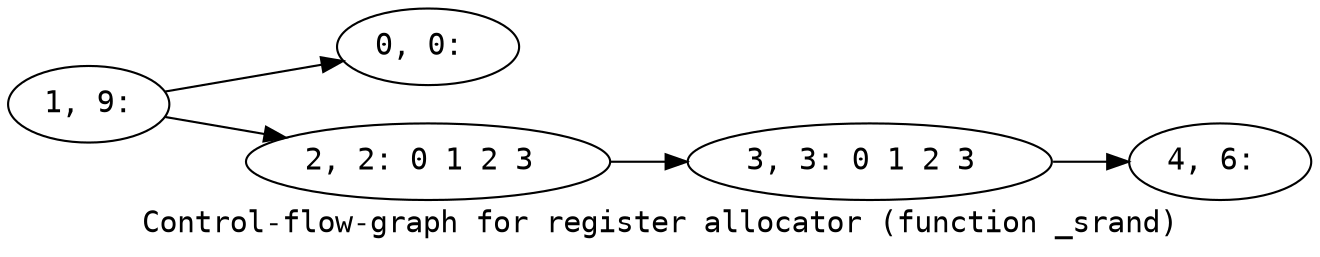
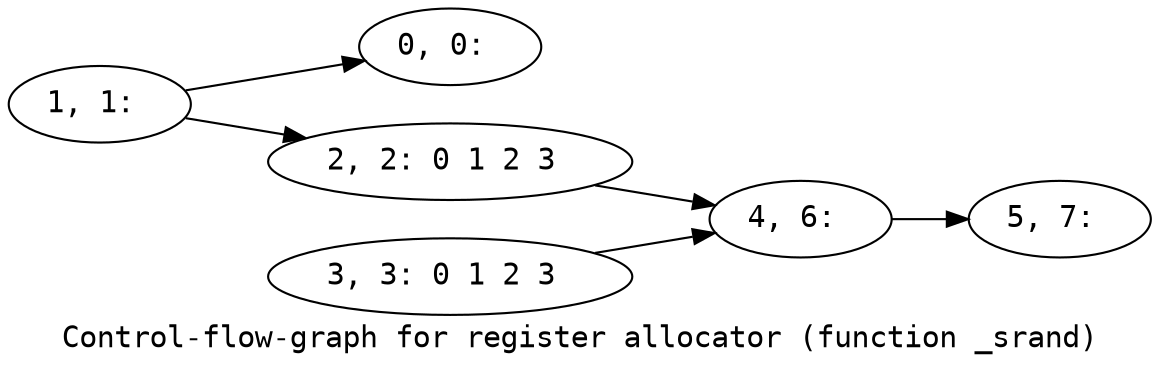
(89, 104) -> (100, 104)
(638, 162) -> (644, 194)
none -> (1060, 219)
